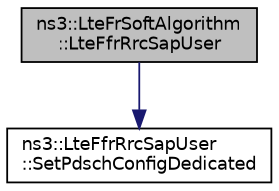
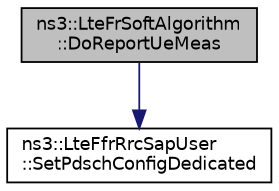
(139, 35) -> (139, 35)
